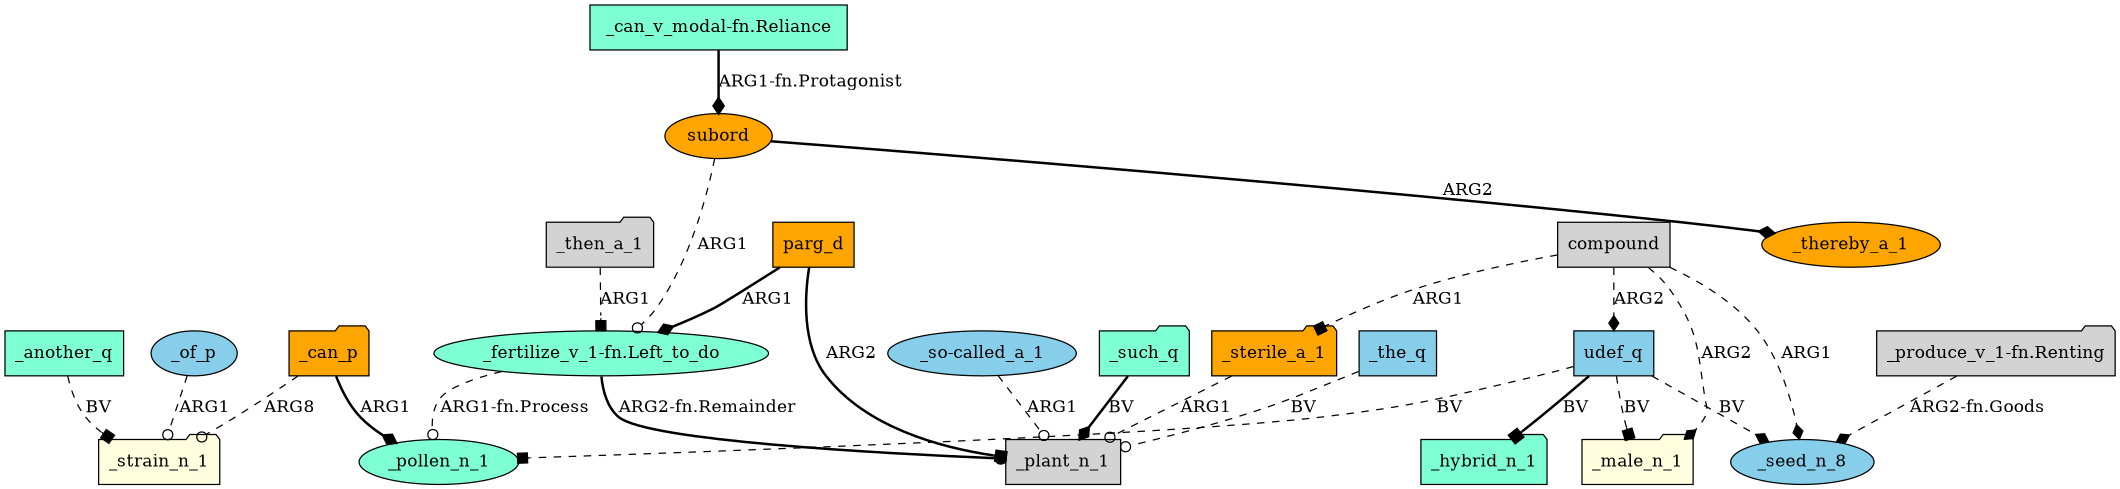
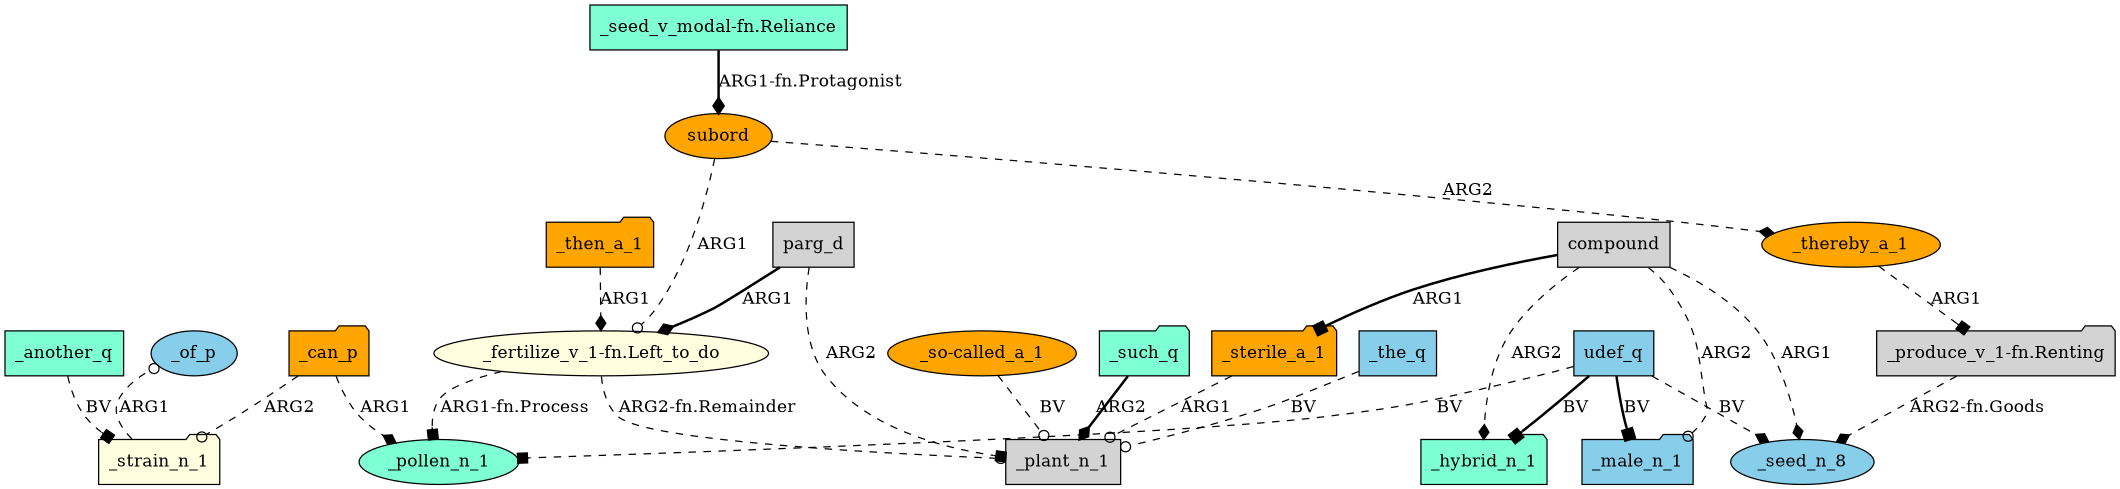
(719, 27) -> (719, 27)
(1265, 182) -> (1265, 182)
(600, 245) -> (600, 245)
(813, 245) -> (813, 245)
(1440, 282) -> (1440, 282)
(600, 292) -> (600, 292)
(1614, 292) -> (1510, 333)
none -> (1918, 295)
(1697, 346) -> (1697, 346)
(601, 353) -> (601, 353)
(982, 353) -> (982, 353)
(454, 388) -> (454, 388)
(1621, 402) -> (1621, 402)
(178, 403) -> (118, 400)
(854, 403) -> (854, 403)
(290, 408) -> (290, 408)
(1053, 408) -> (1053, 408)
(1121, 408) -> (1121, 408)
(354, 410) -> (354, 410)
(741, 441) -> (741, 441)
(1638, 462) -> (1638, 462)
